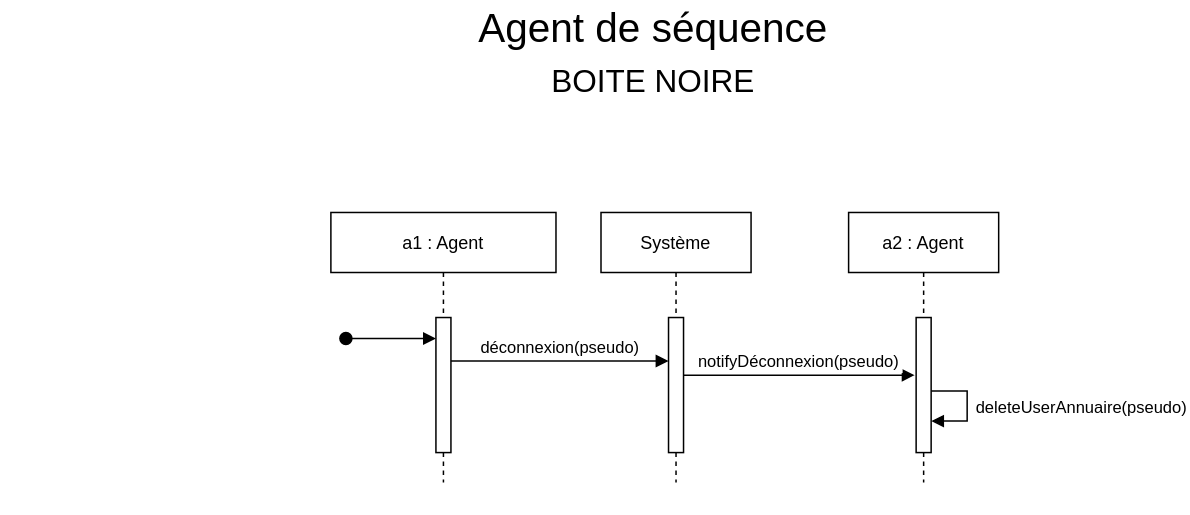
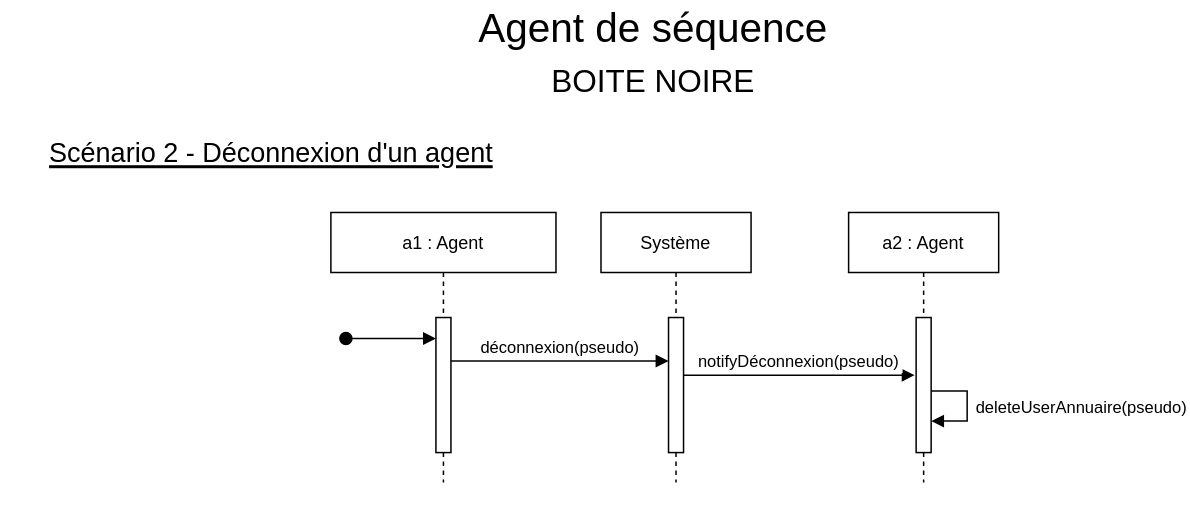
none -> (271, 151)
